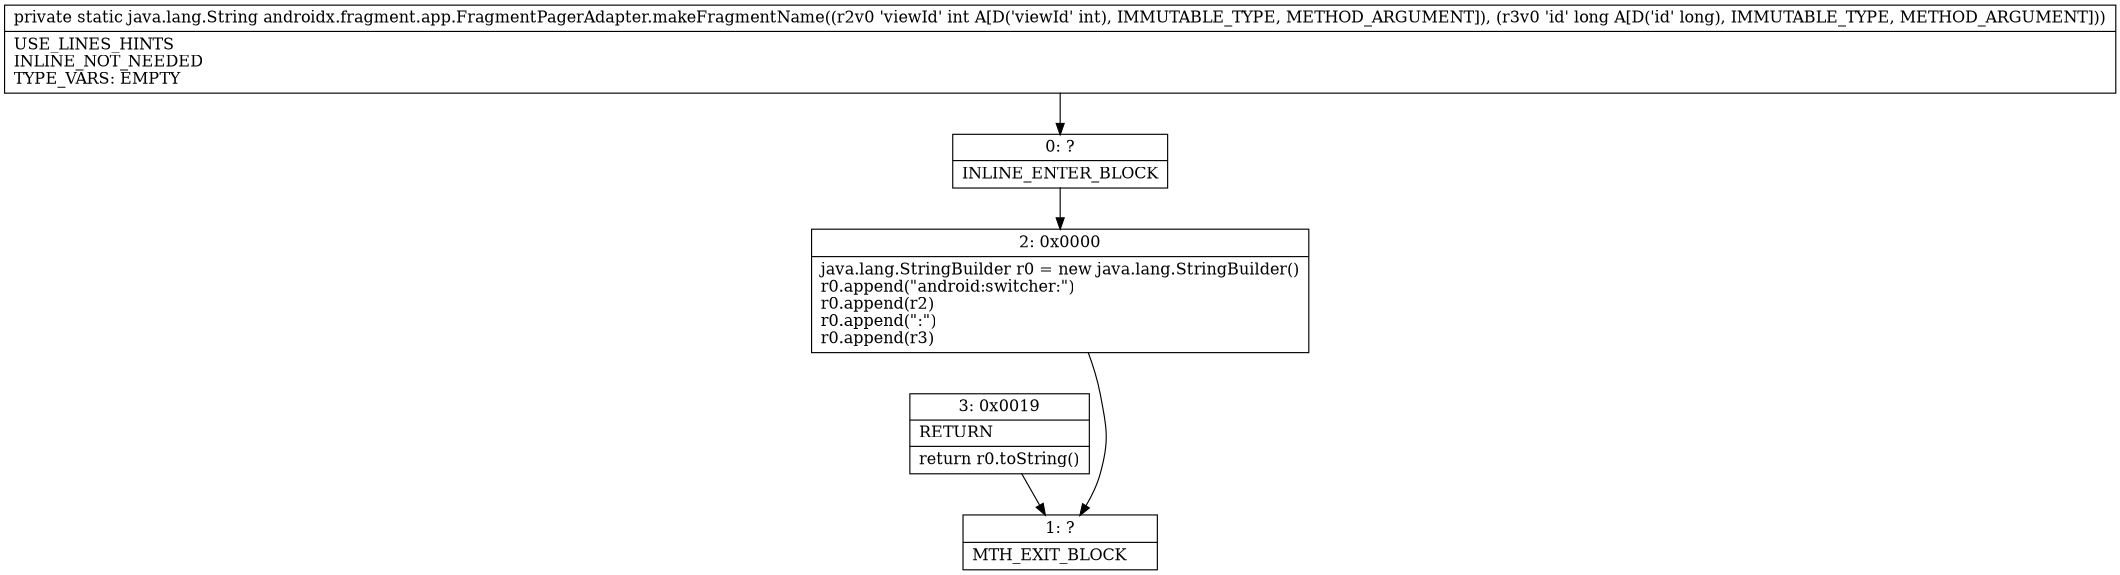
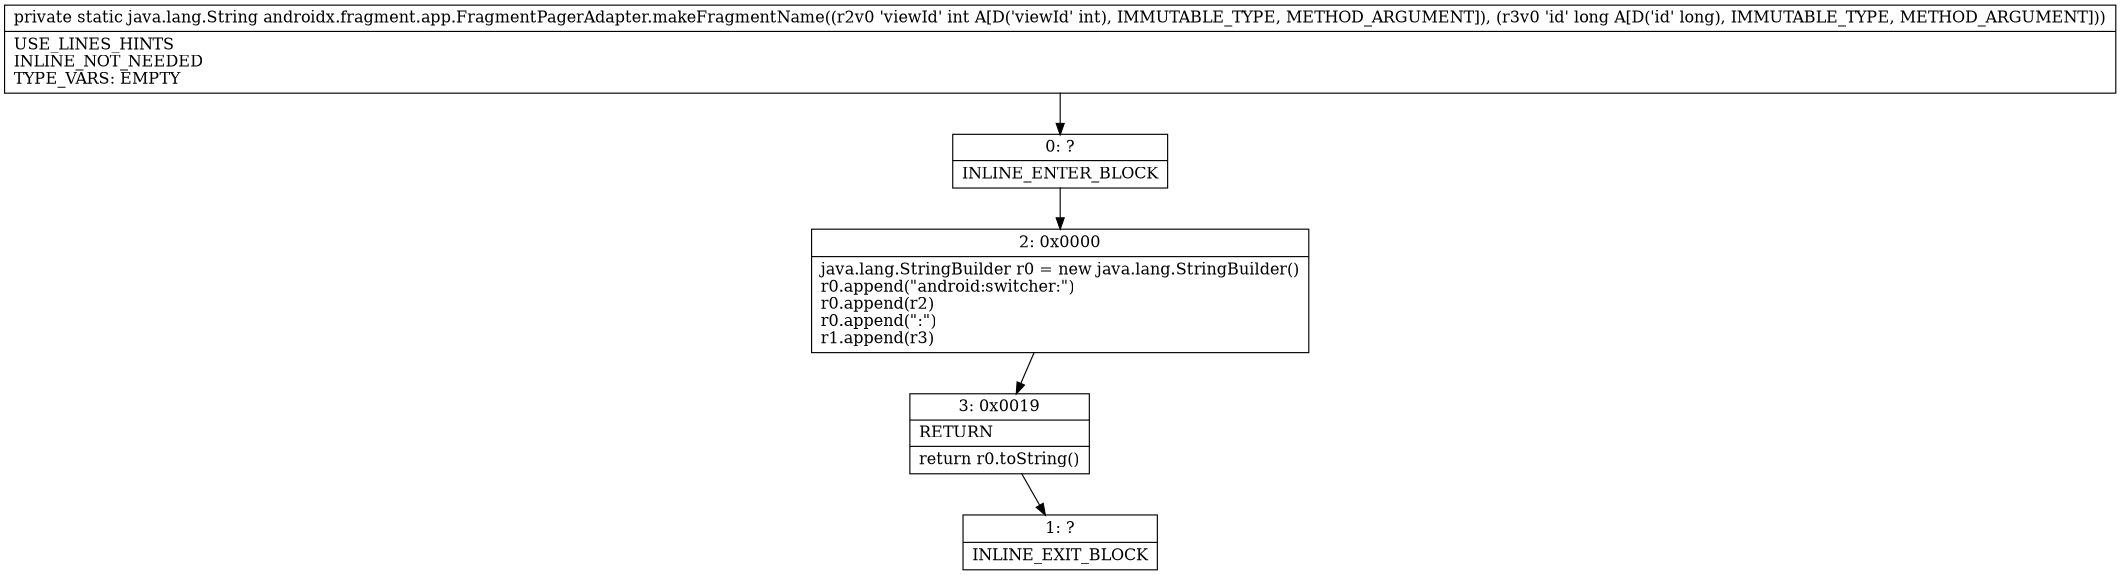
(878, 338) -> (878, 338)
(1106, 430) -> (1028, 368)
(1050, 556) -> (1060, 556)
